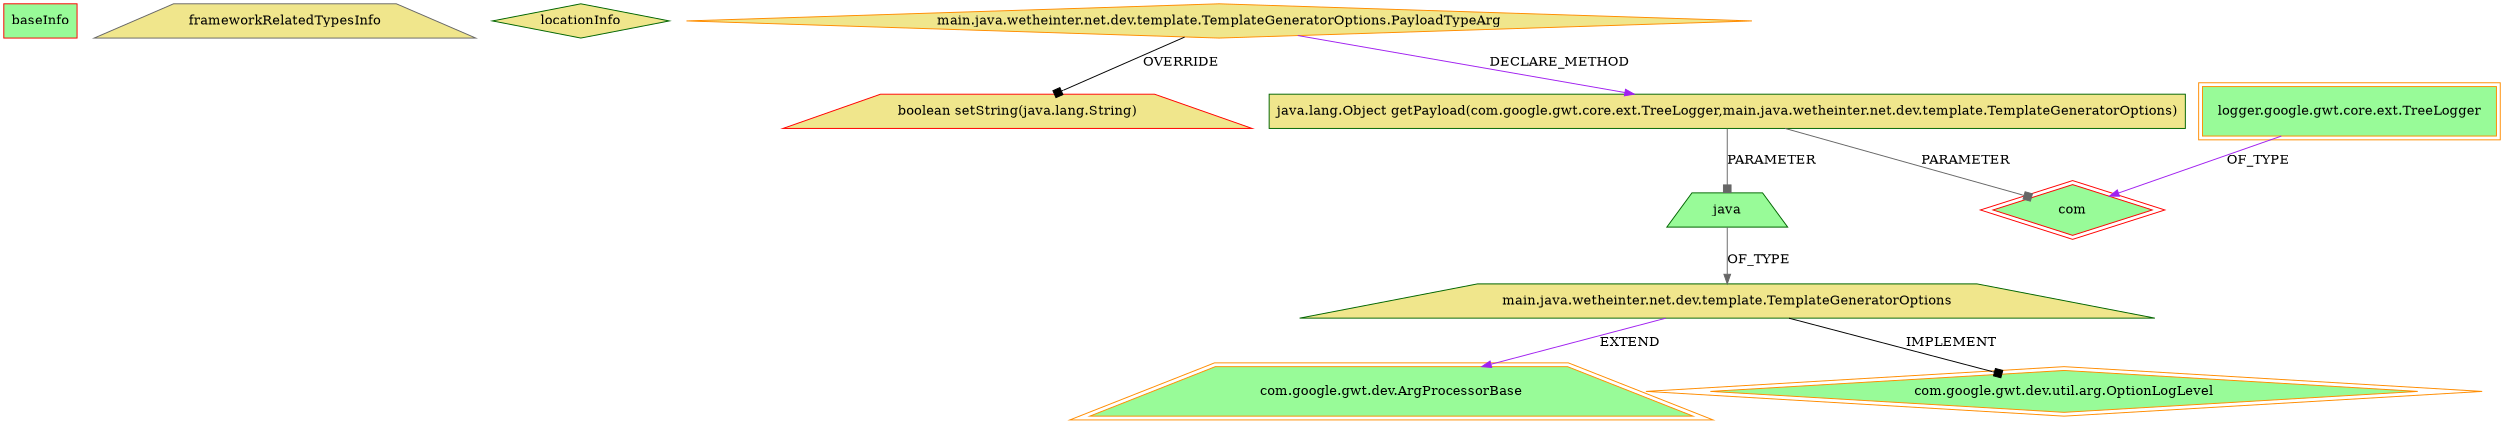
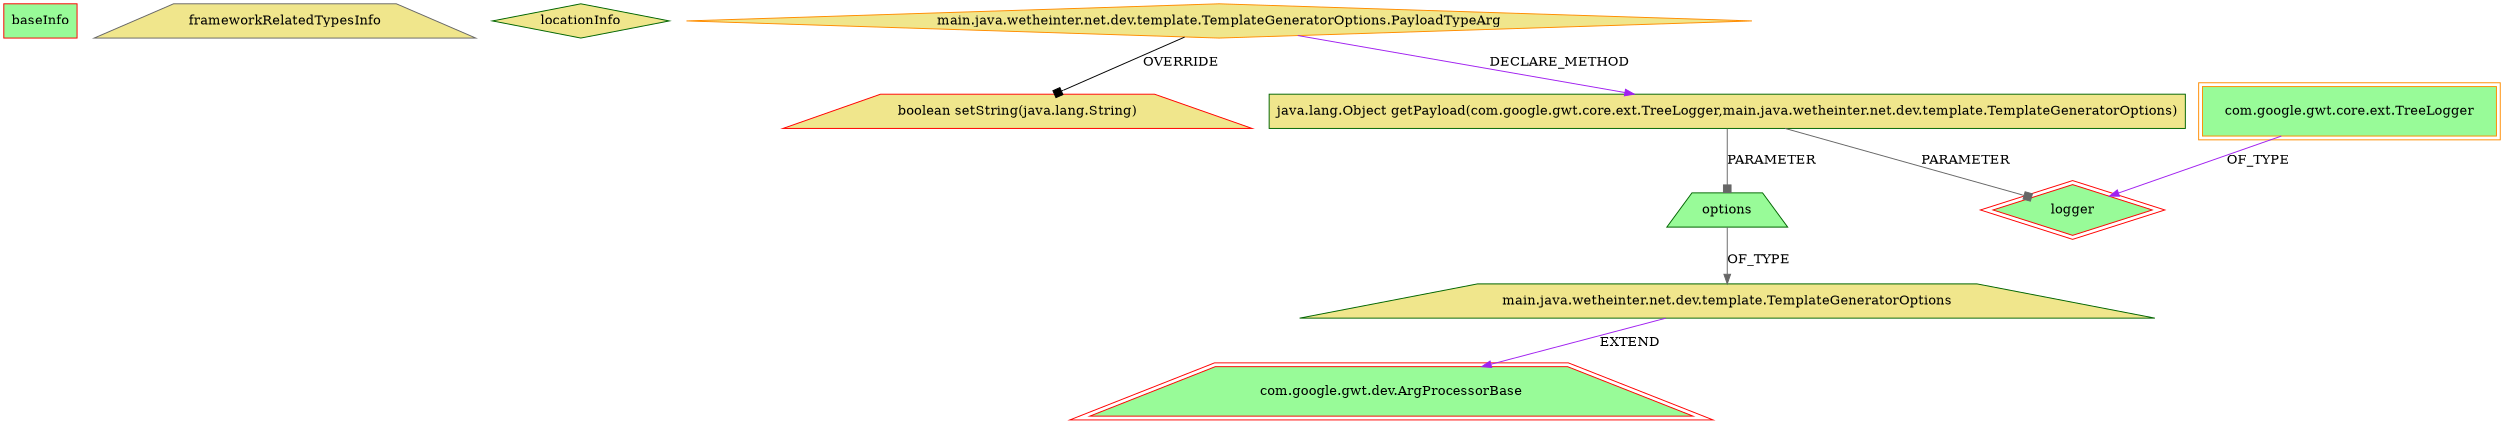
(2349, 111) -> (2349, 111)
(1727, 210) -> (1727, 210)
(2073, 210) -> (2073, 210)
(1391, 391) -> (1391, 391)
(2064, 391) -> none
